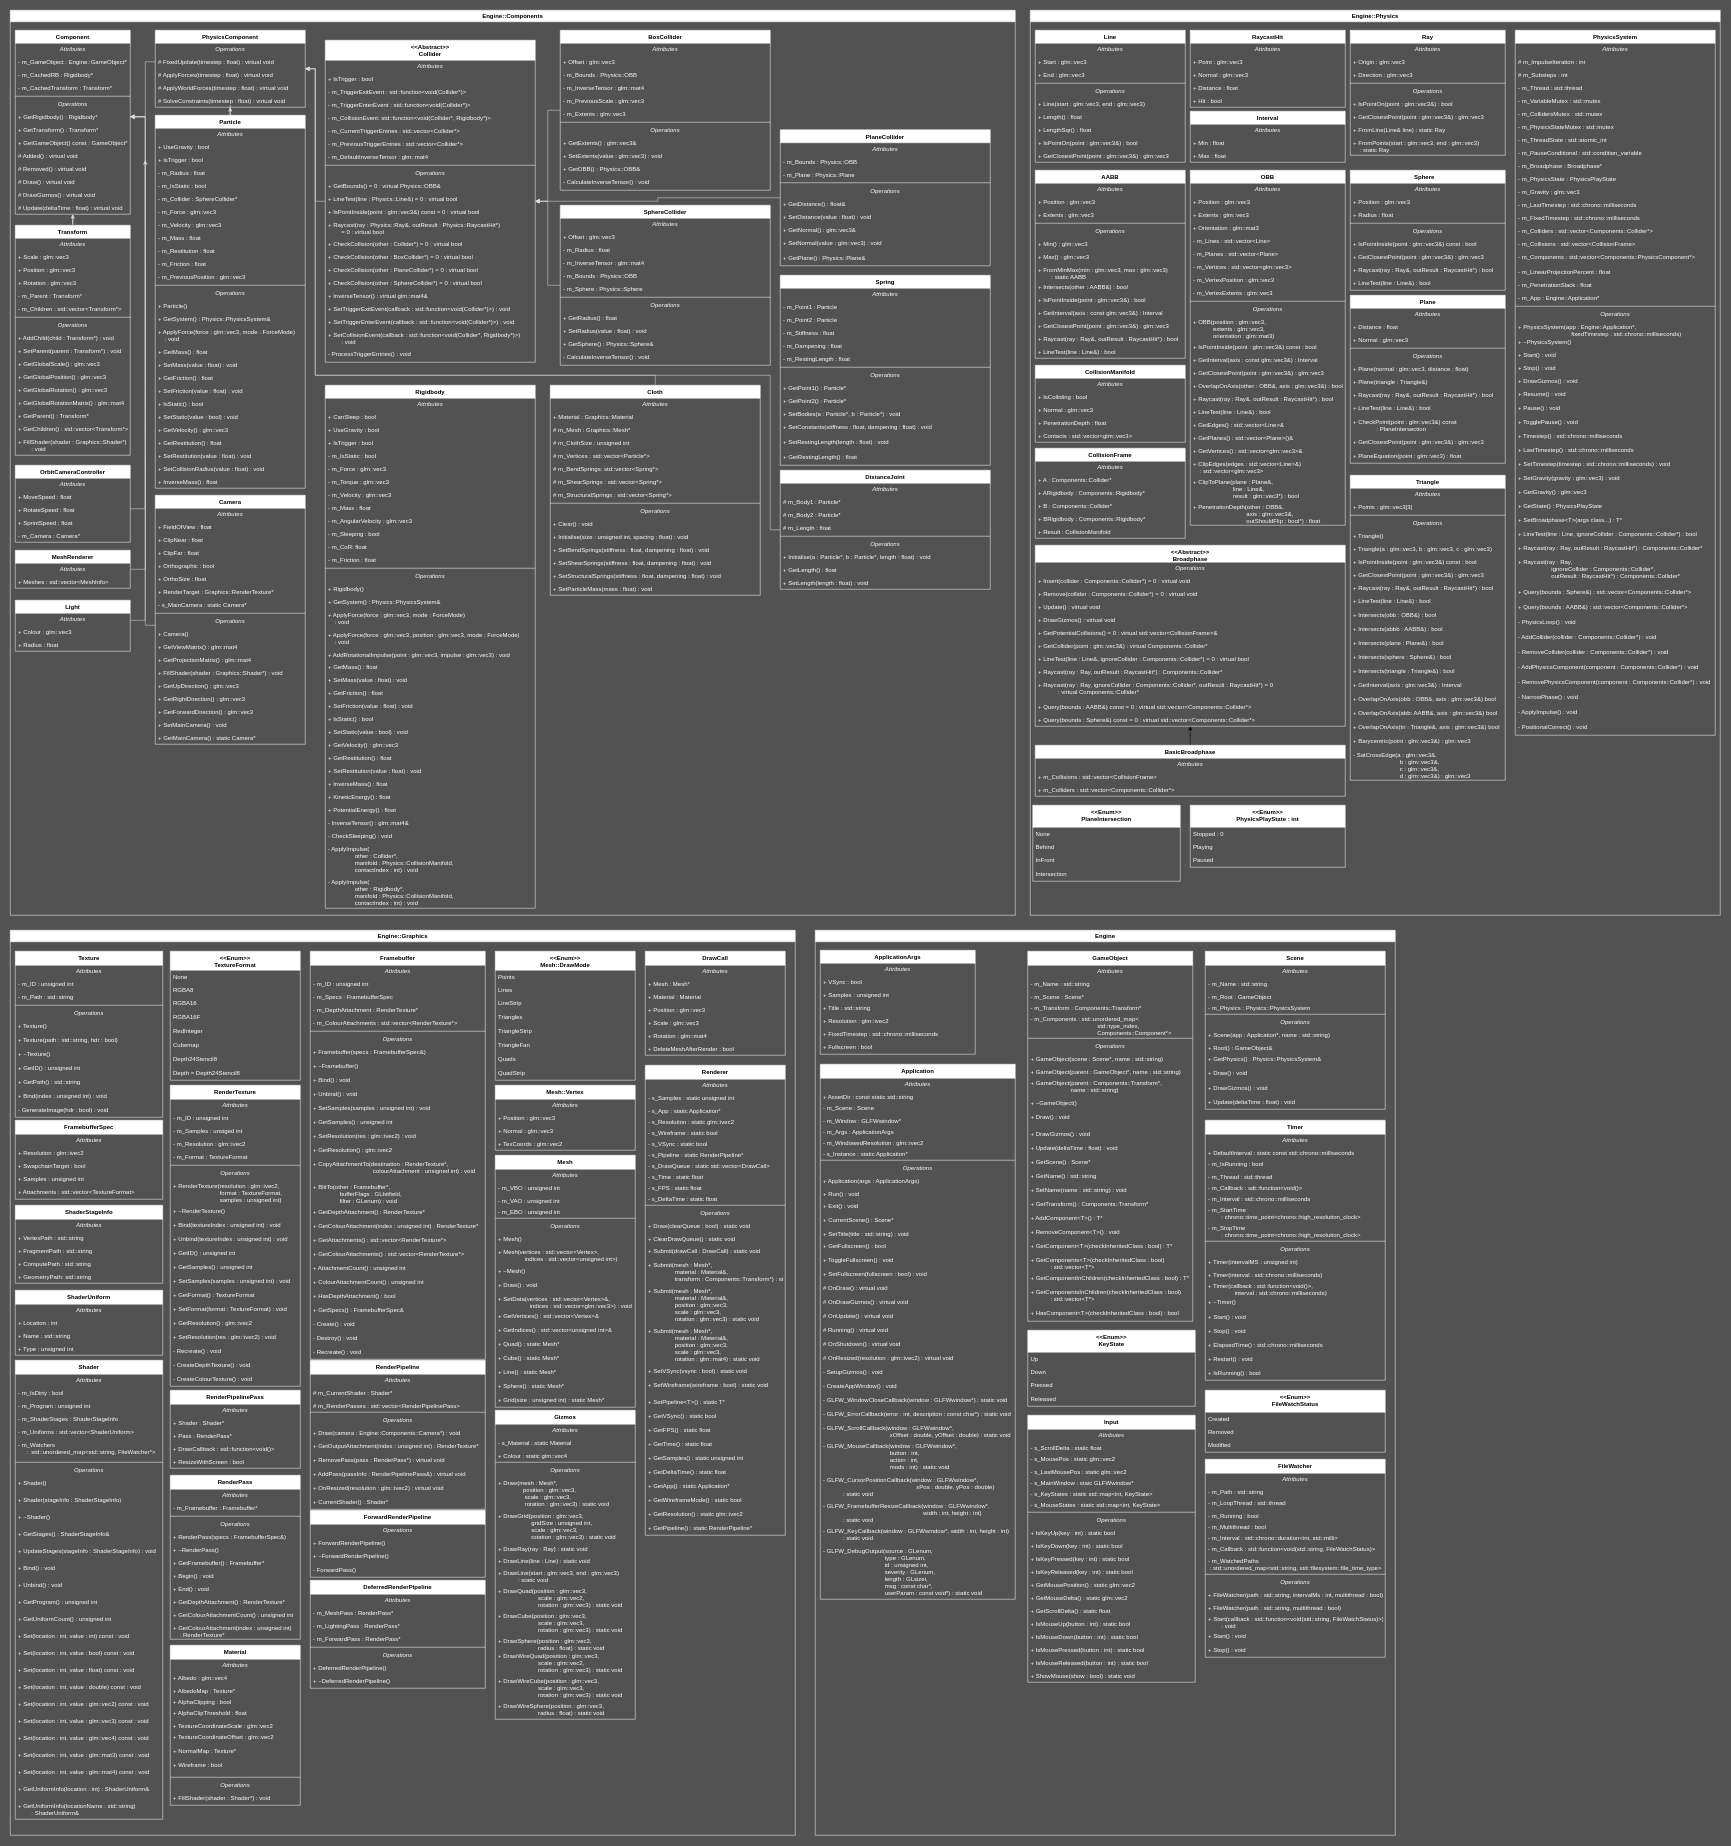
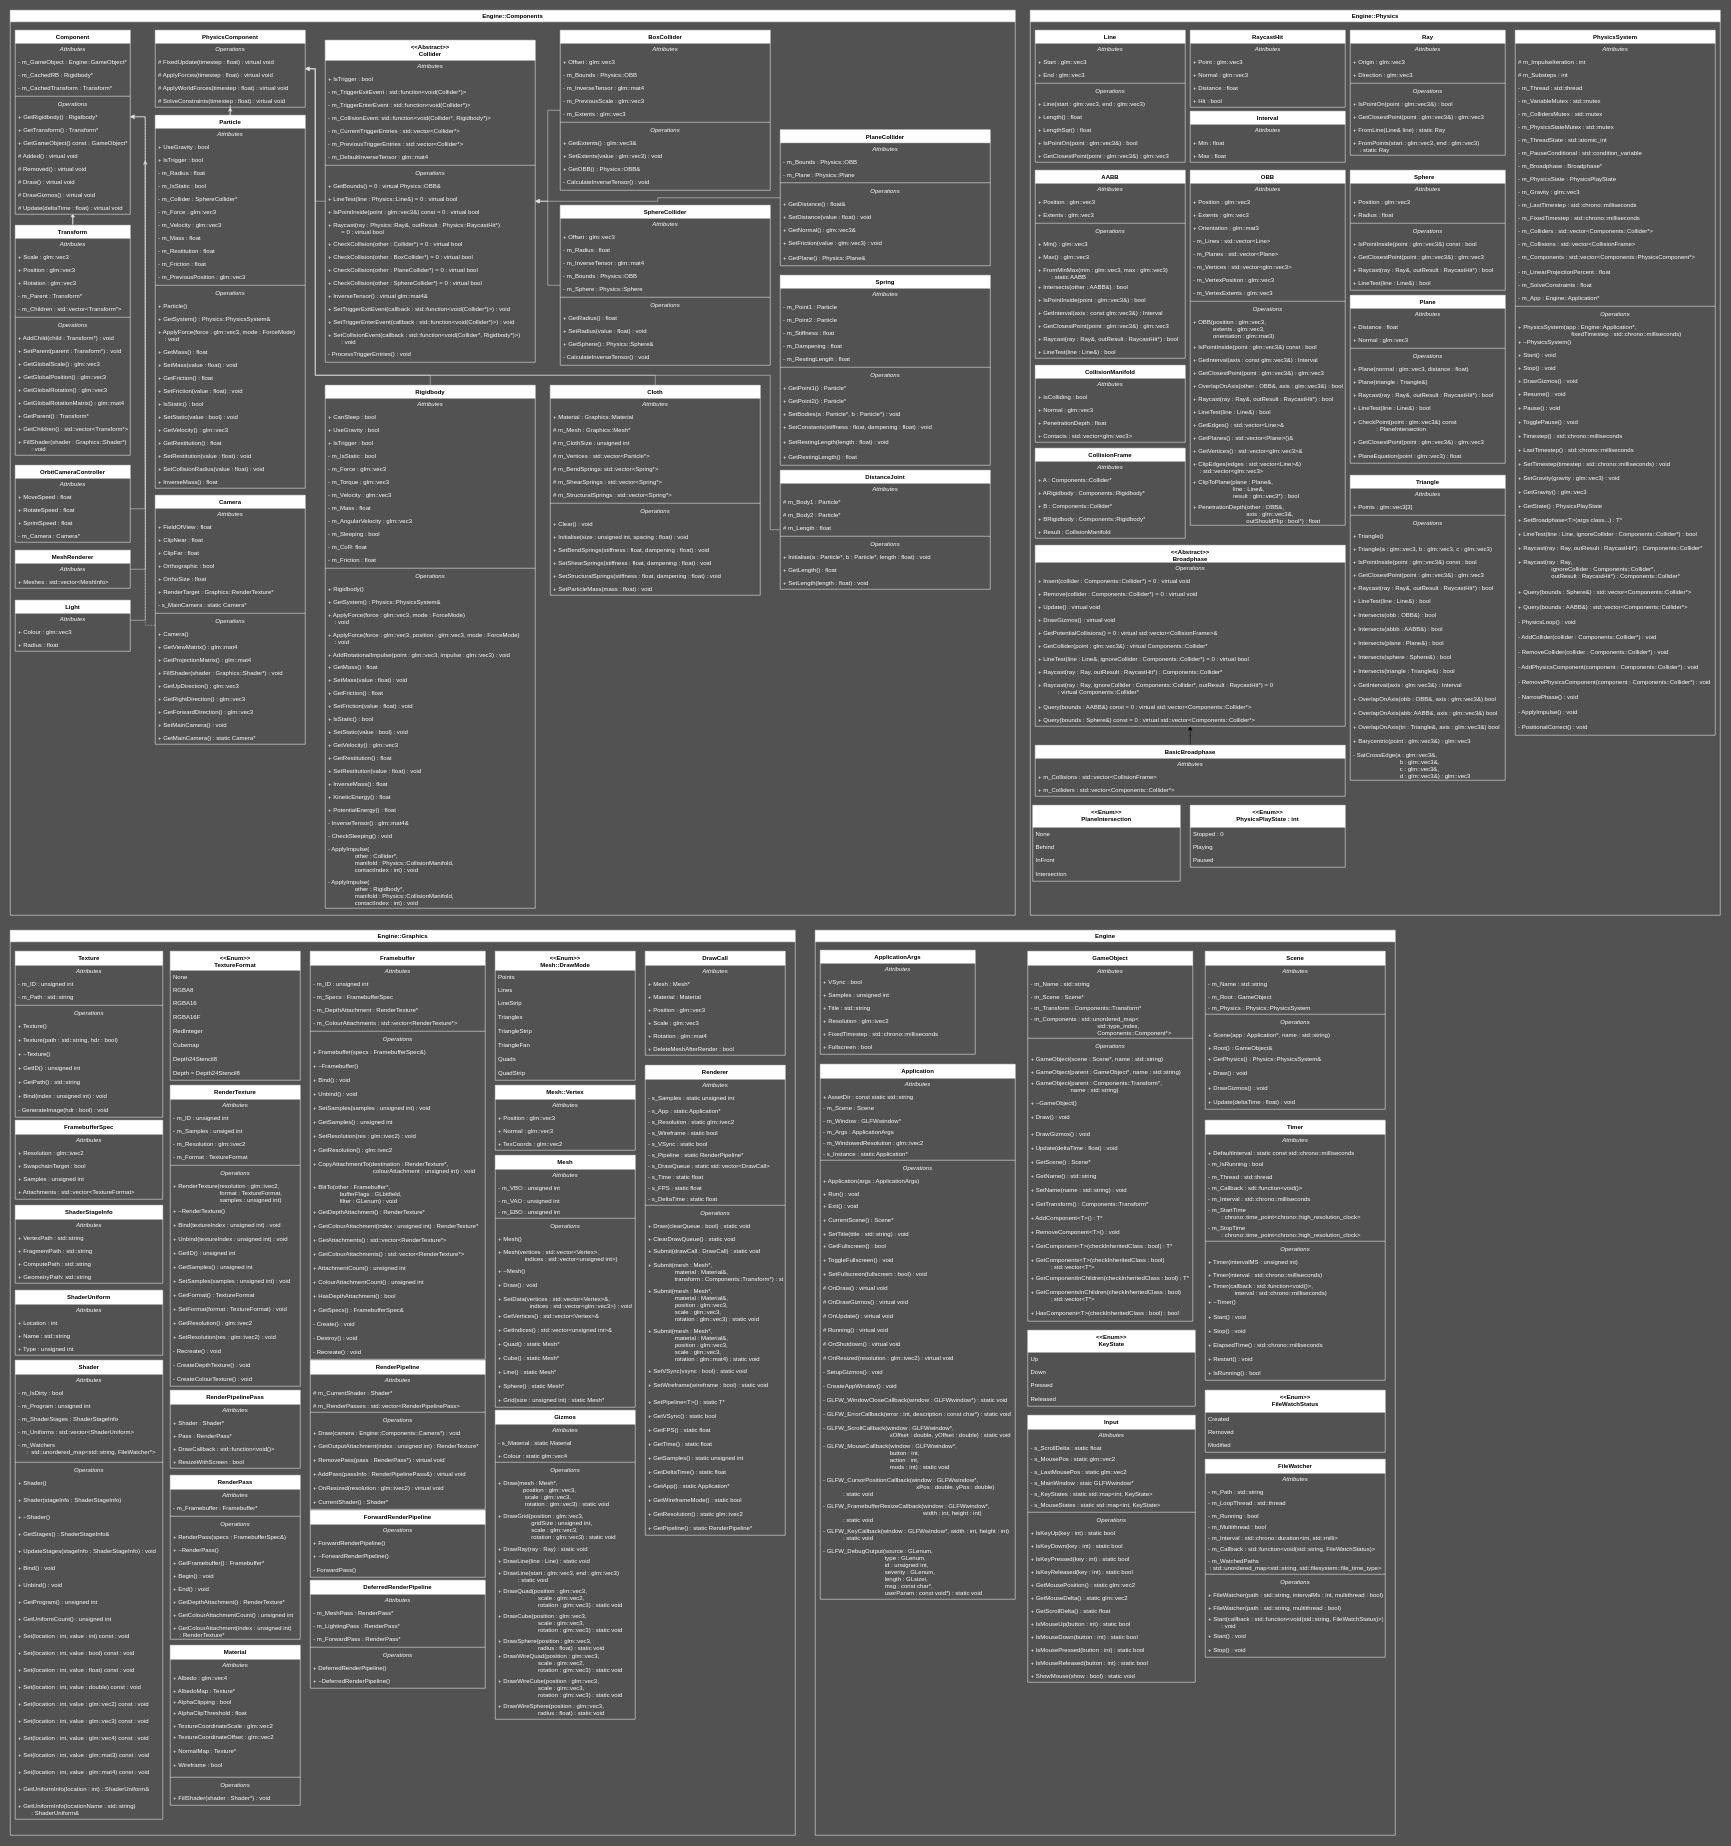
(145, 84) -> none
(73, 219) -> (73, 219)
(835, 243) -> (838, 243)
(1560, 285) -> (1560, 285)
none -> (430, 381)
(148, 625) -> (148, 625)
